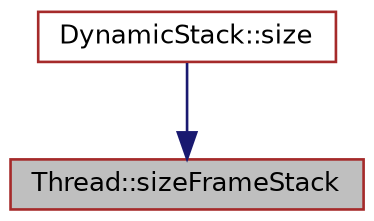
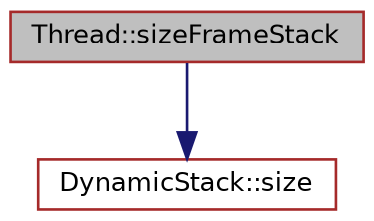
(187, 97) -> (187, 97)
